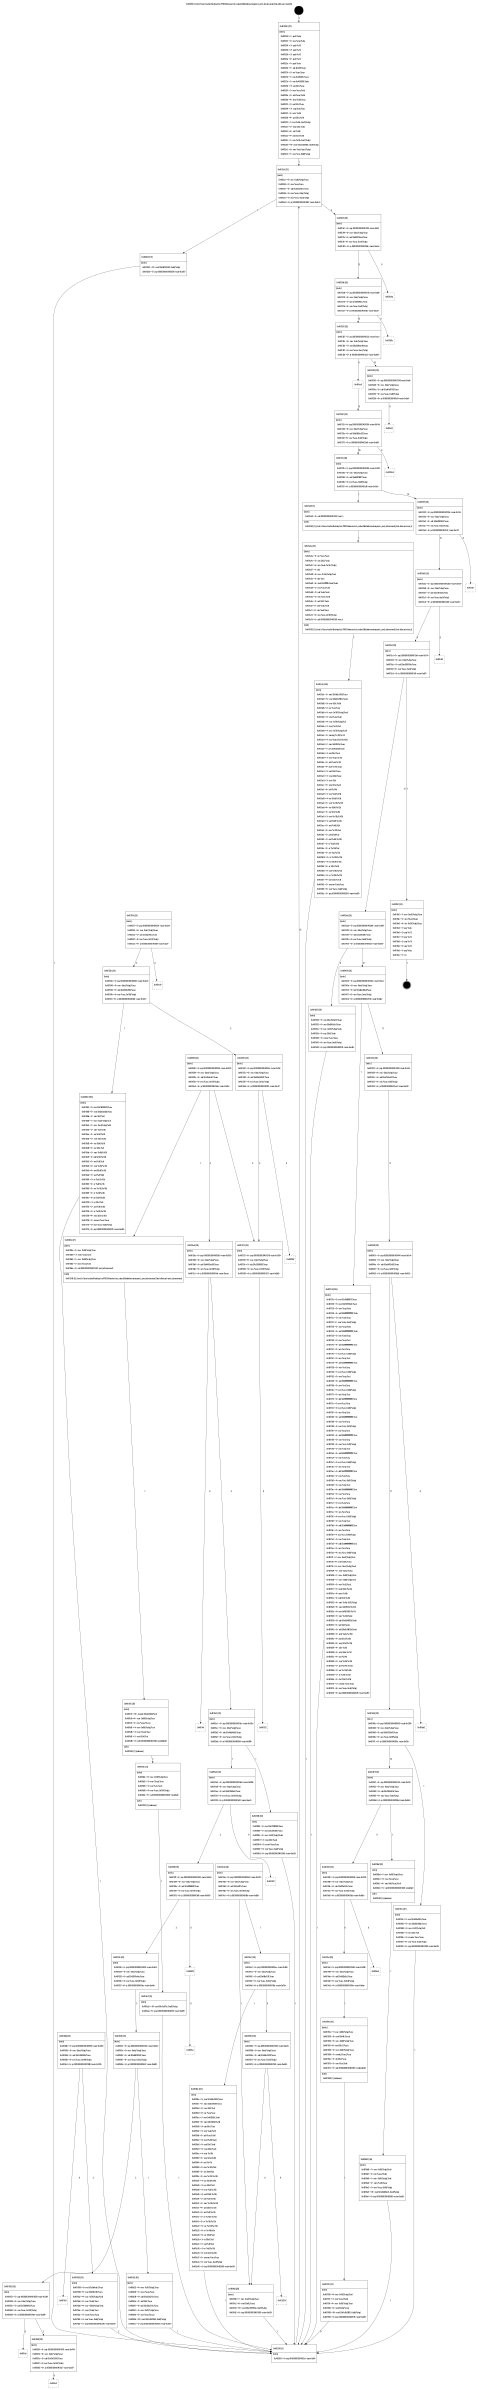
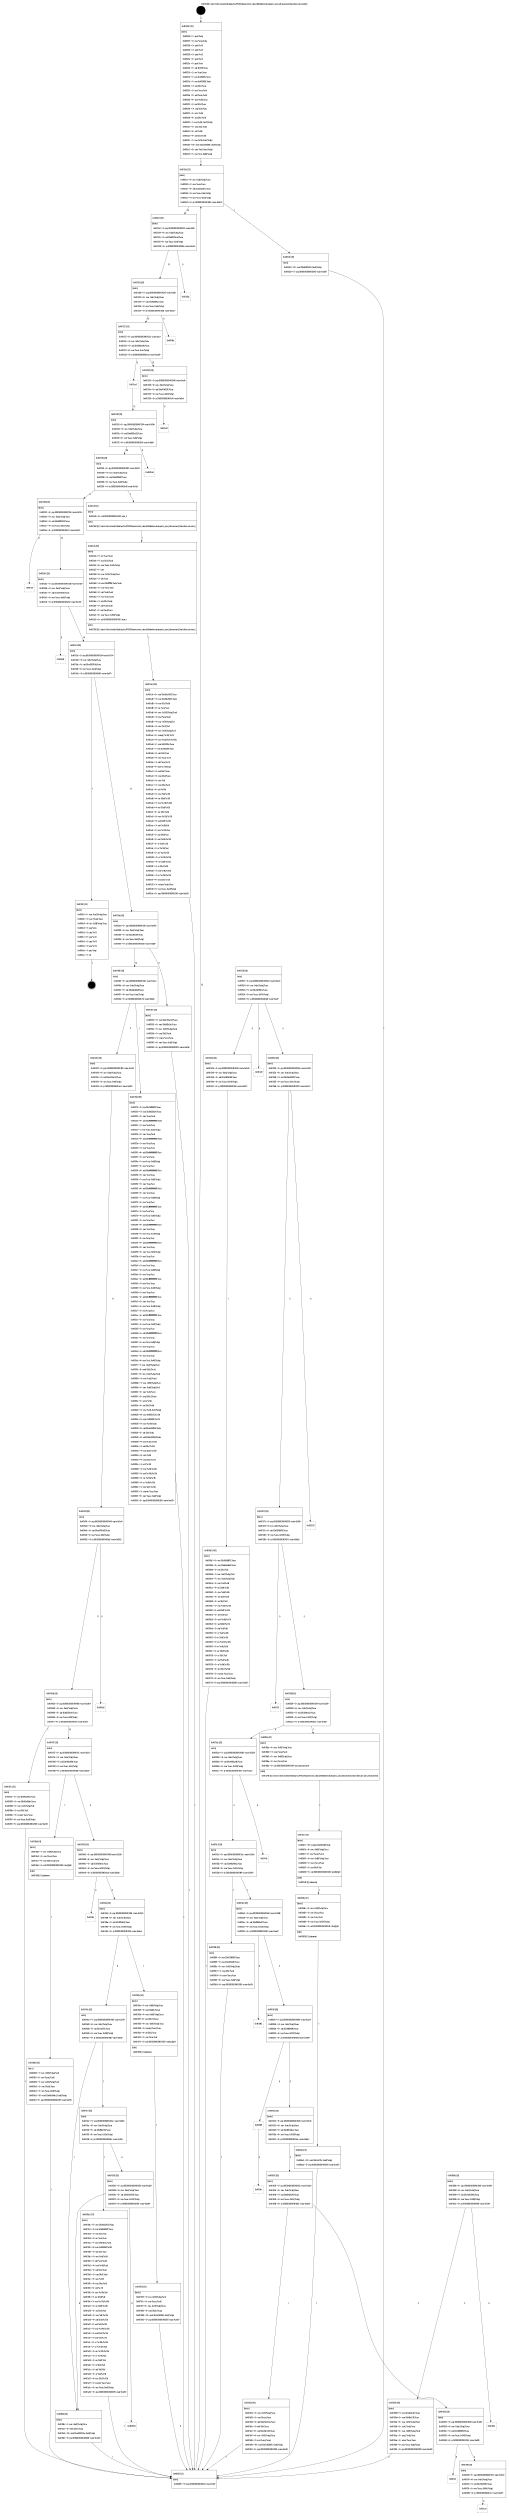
(192, 1028) -> (274, 1028)
(234, 1165) -> (293, 1616)
none -> (112, 1970)
